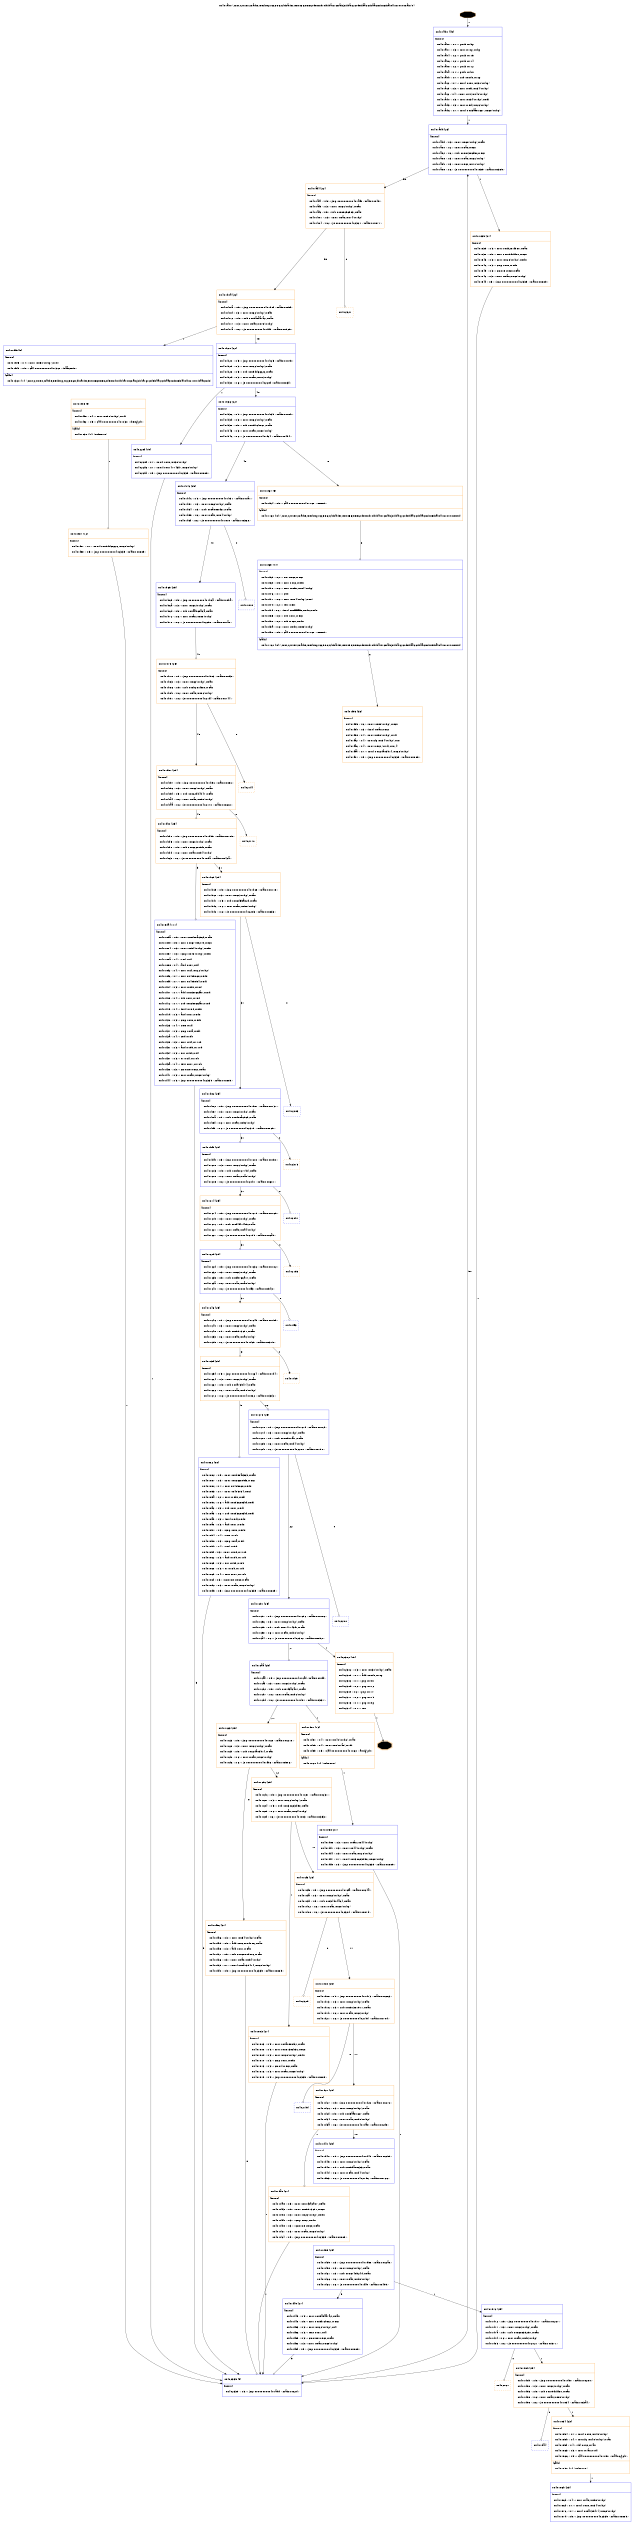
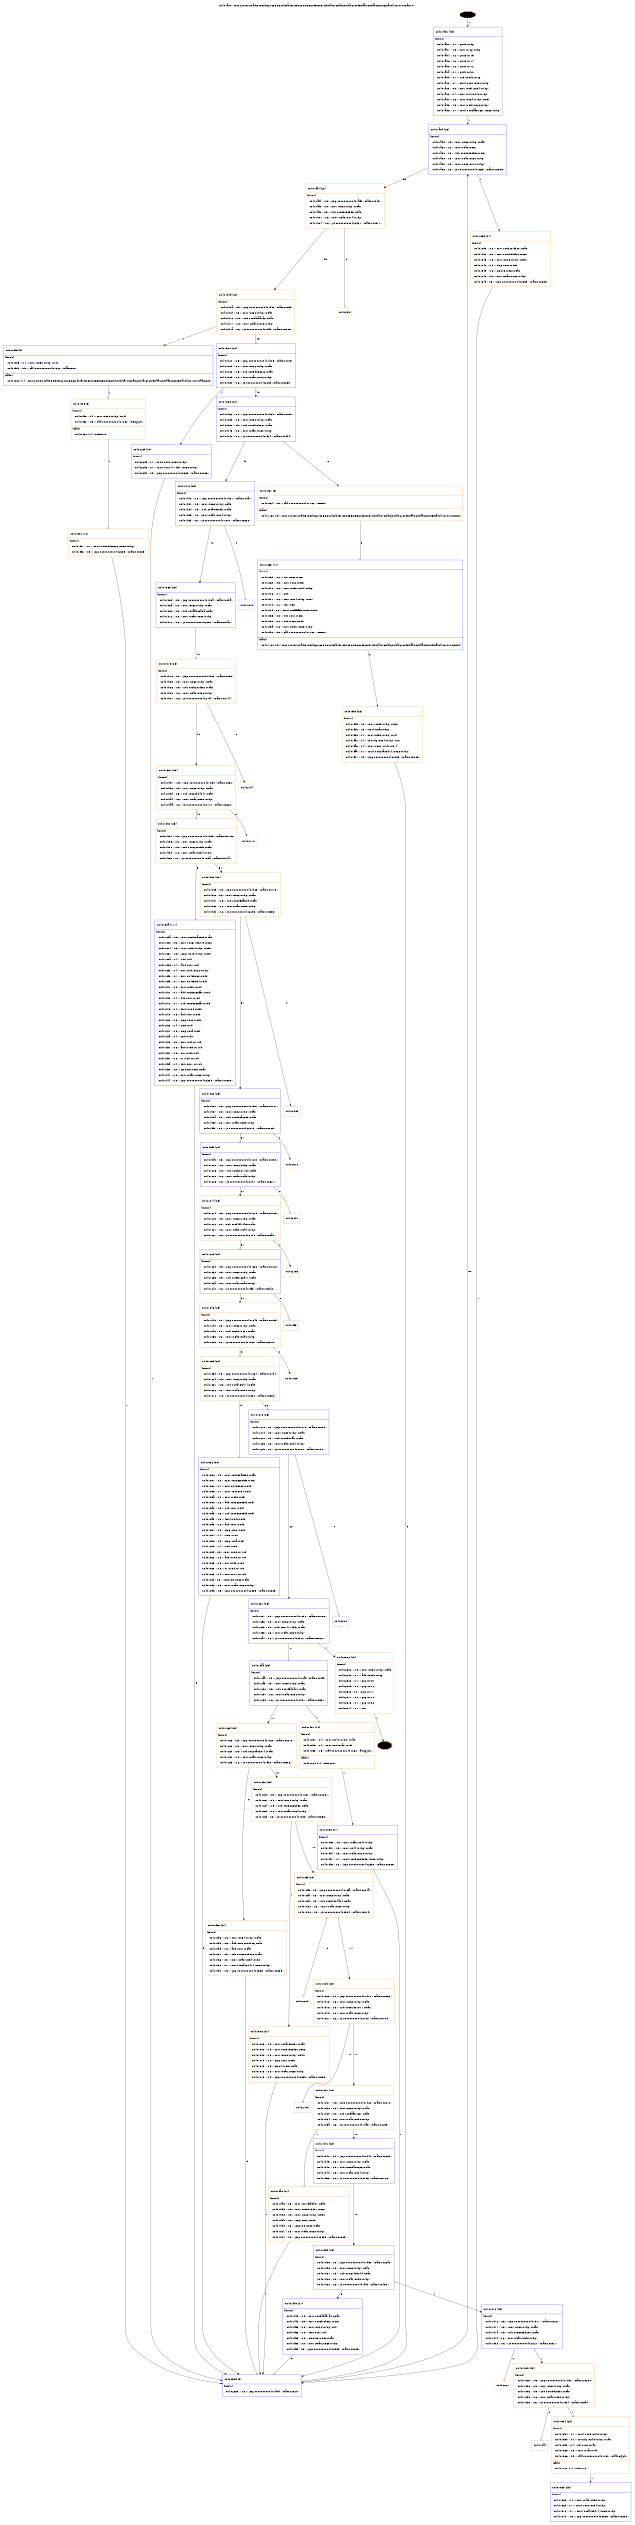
none -> (108, 392)
none -> (406, 1610)
none -> (354, 2213)
(570, 2411) -> (570, 2411)
